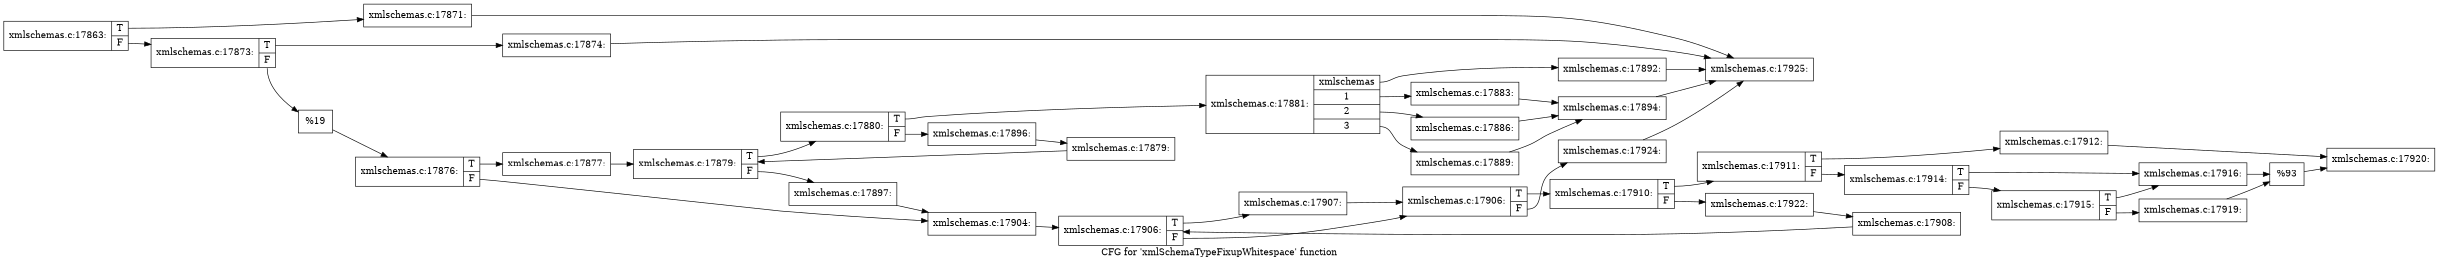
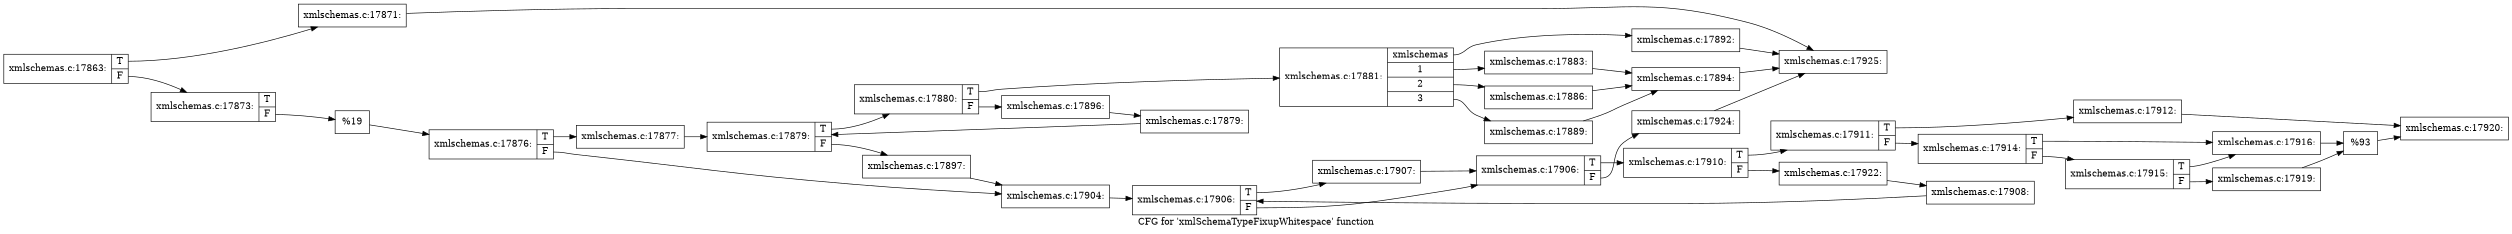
(557, 45) -> none
